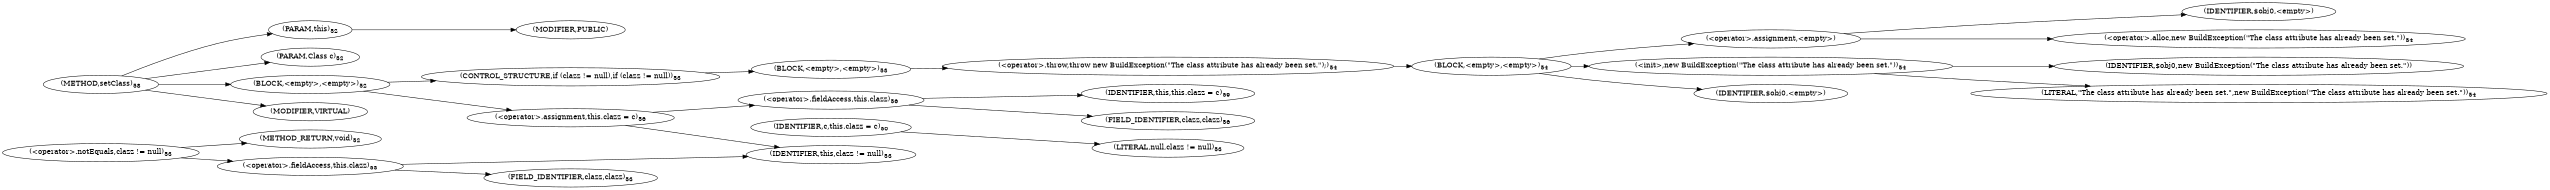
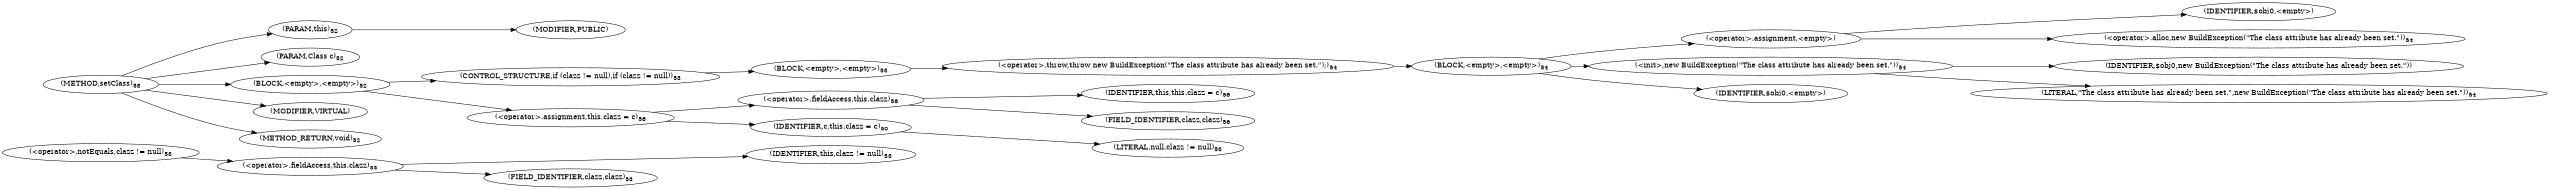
(1227, 93) -> (1227, 93)
(700, 136) -> (708, 123)
(212, 145) -> (186, 116)
